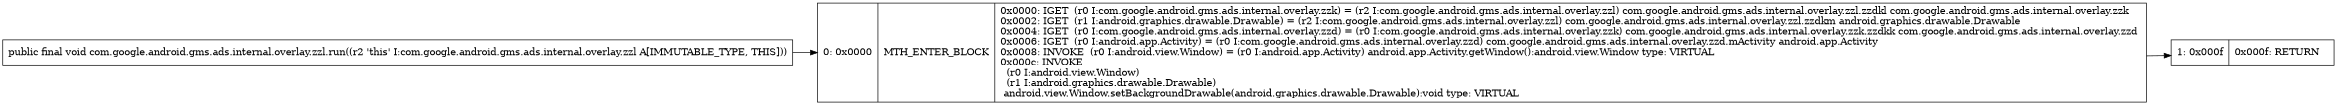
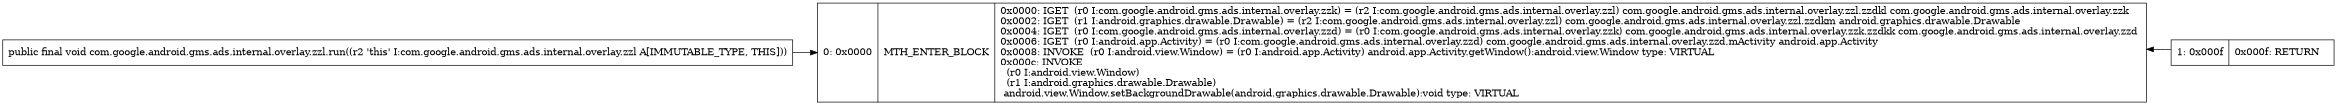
(2155, 56) -> (2162, 49)
